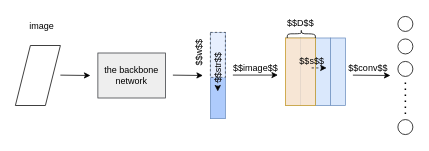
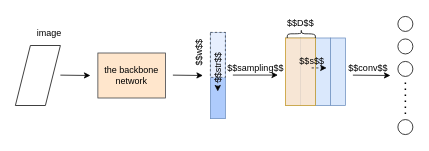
(42, 26) -> (49, 34)
(256, 68) -> (256, 68)
(132, 75) -> (132, 75)
